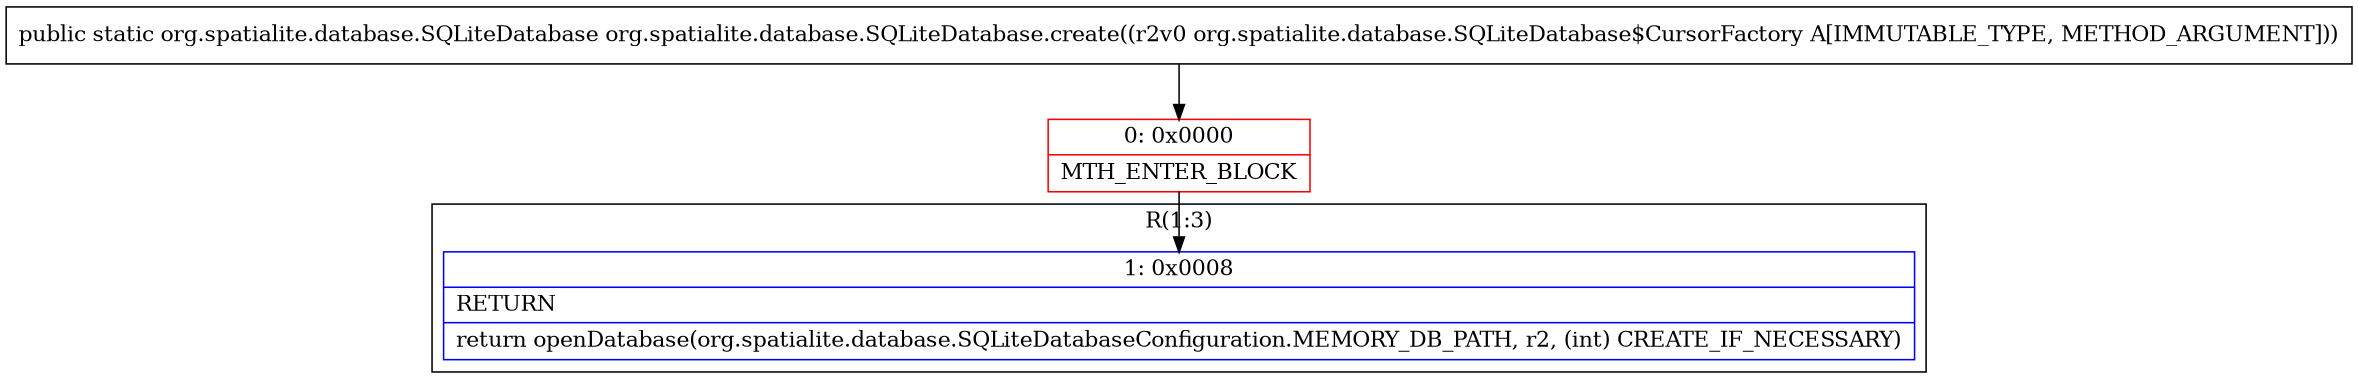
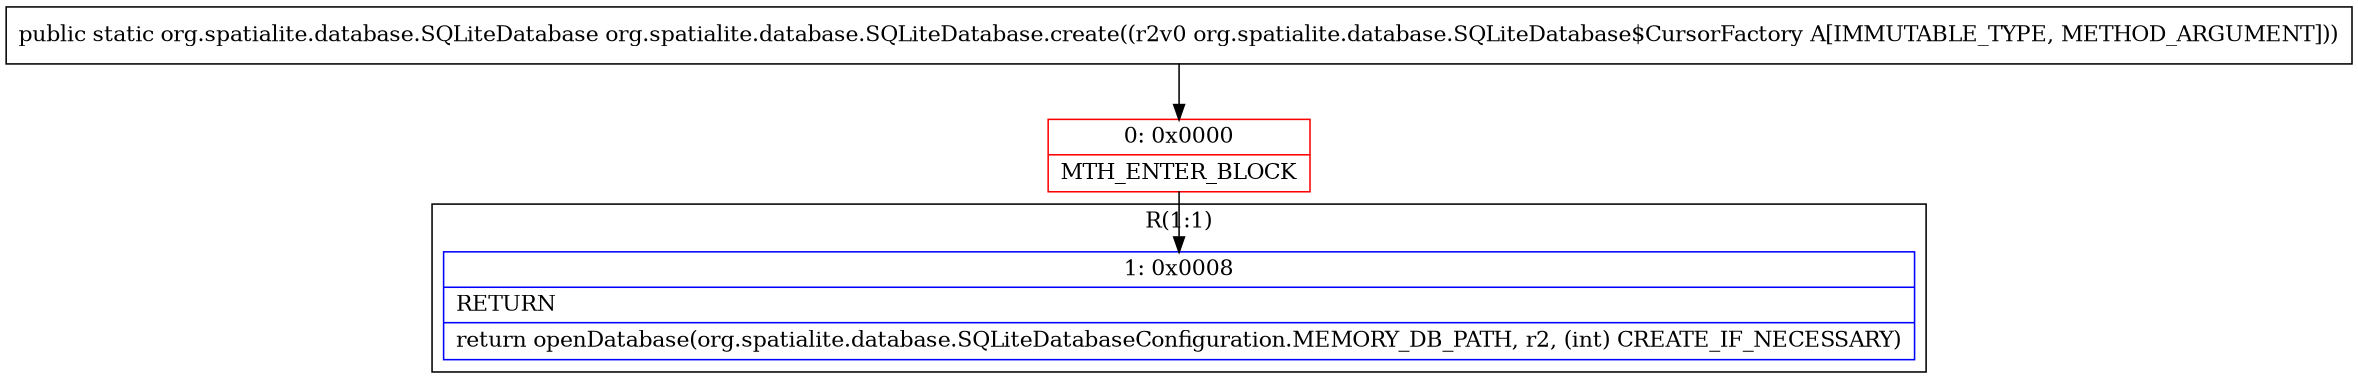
(1179, 222) -> (1179, 222)
